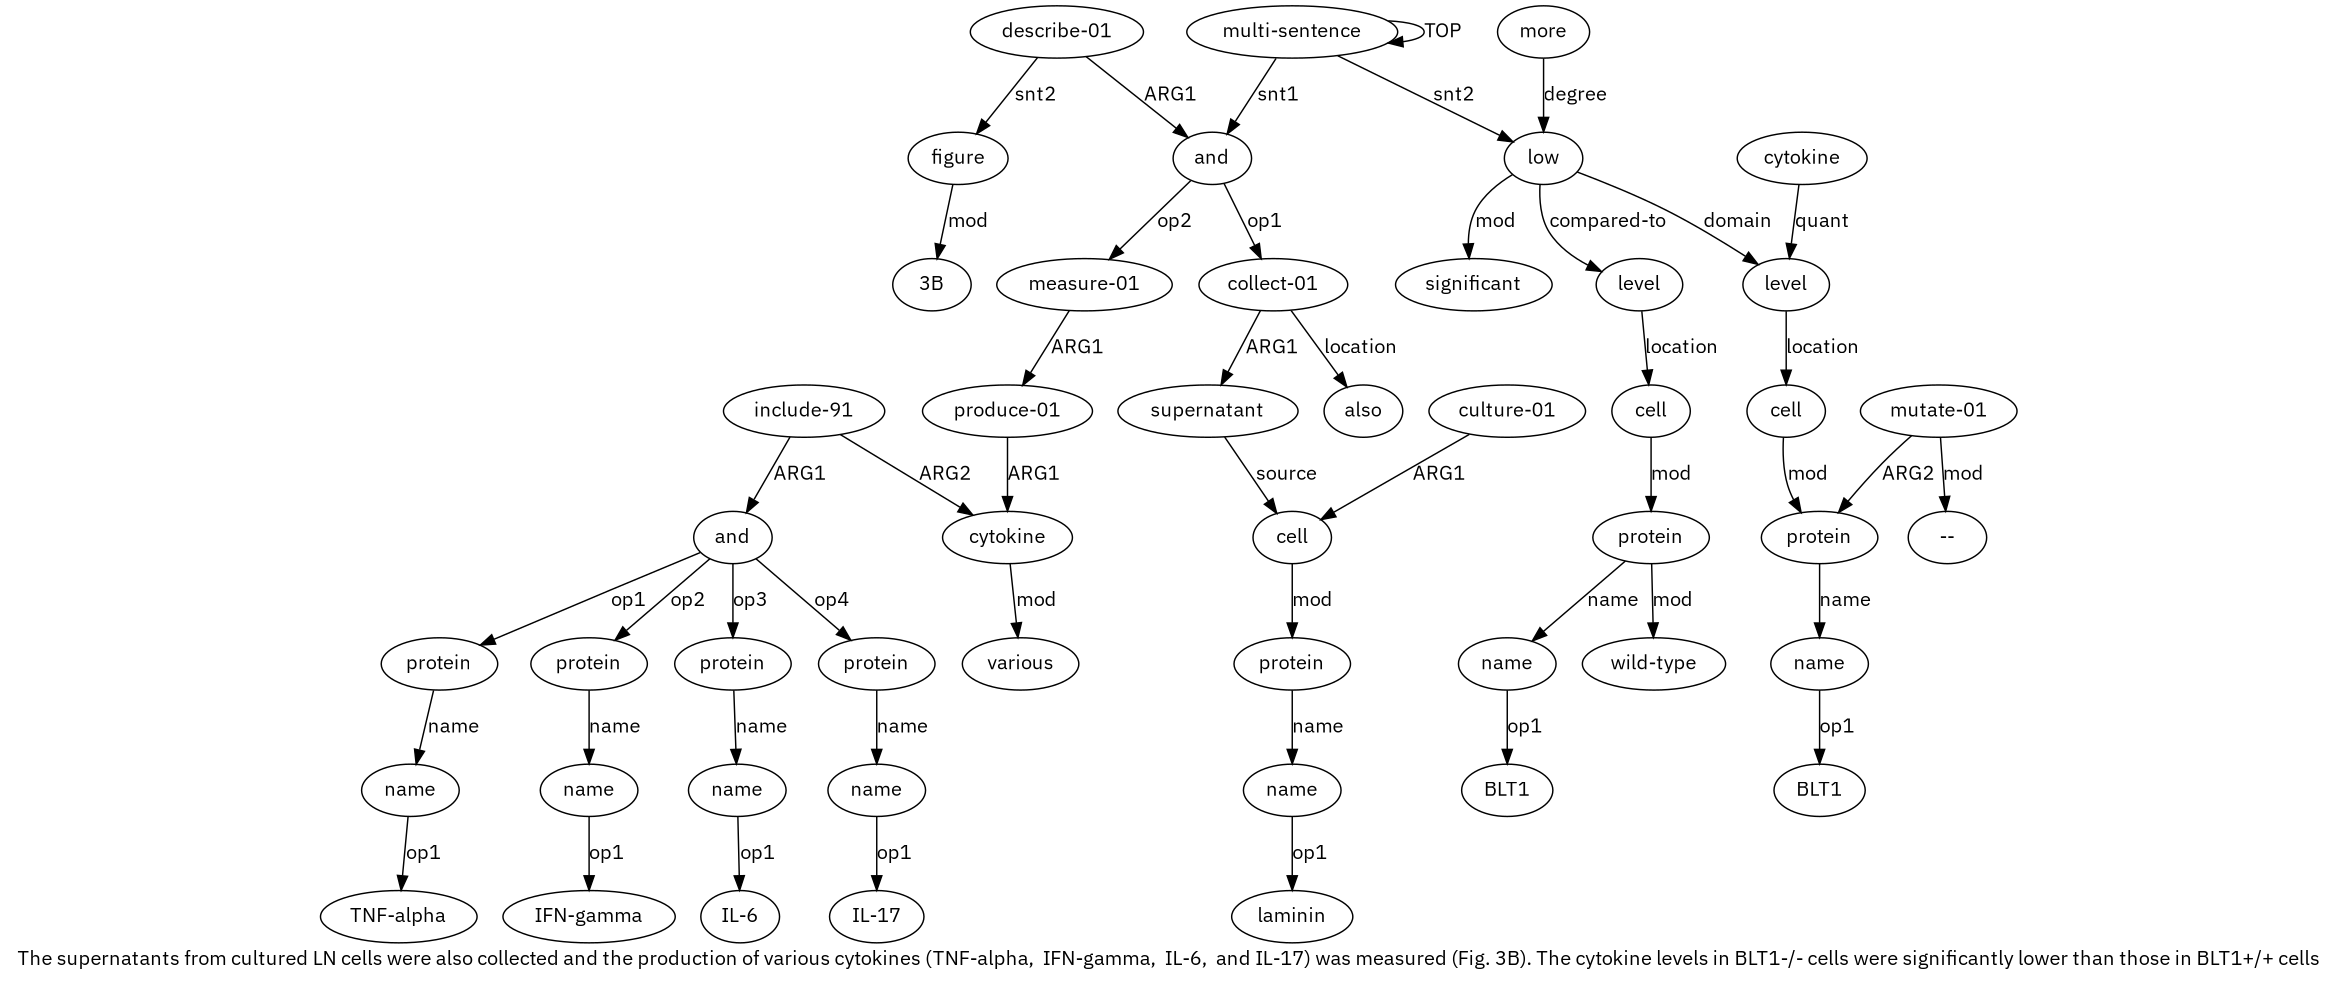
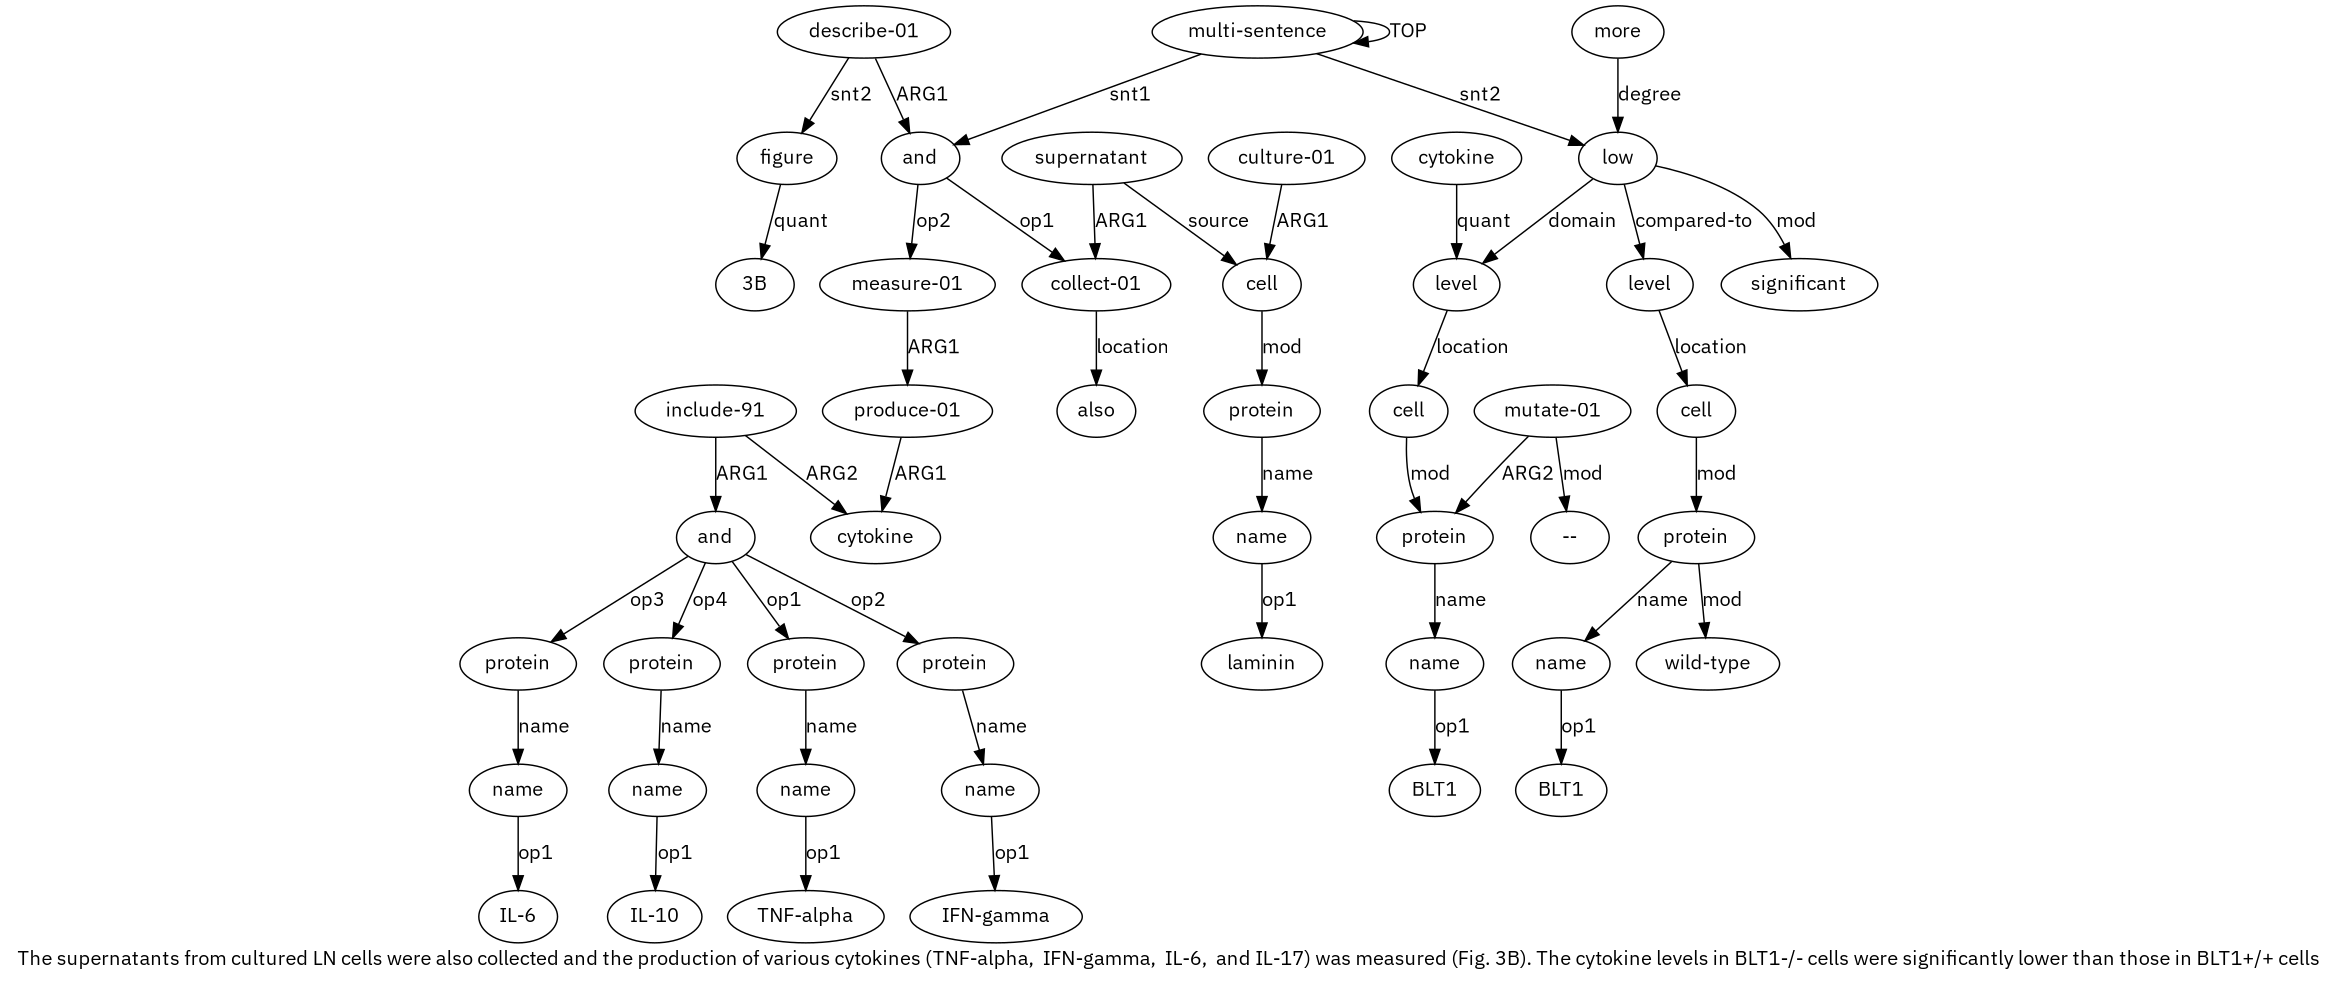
(968, 222) -> (801, 222)
(1244, 341) -> (1094, 214)
(1021, 664) -> none
(877, 917) -> (655, 917)
